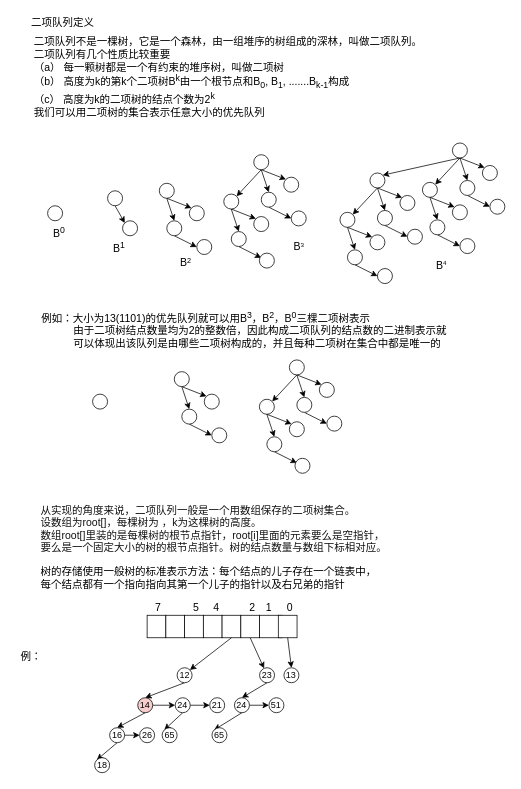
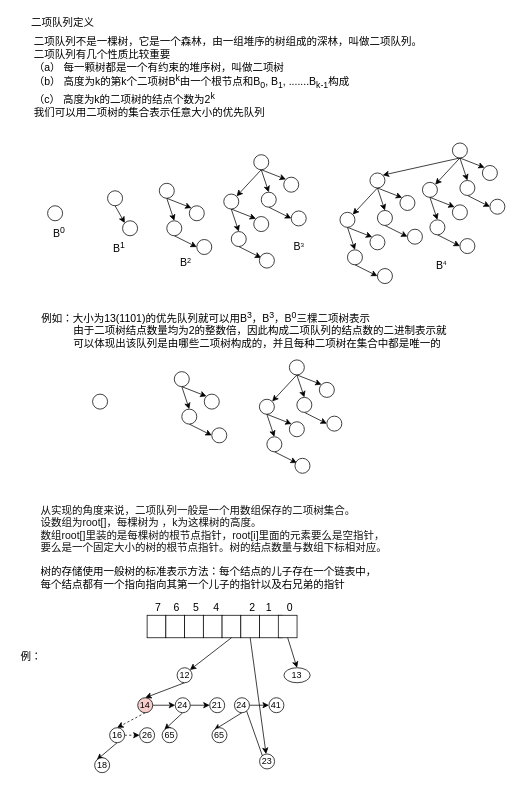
(228, 328) -> (228, 328)
none -> (176, 608)
(267, 675) -> (267, 762)
(292, 675) -> (297, 675)
(276, 705) -> (276, 705)
(133, 719) -> (133, 719)
(130, 735) -> (130, 735)
